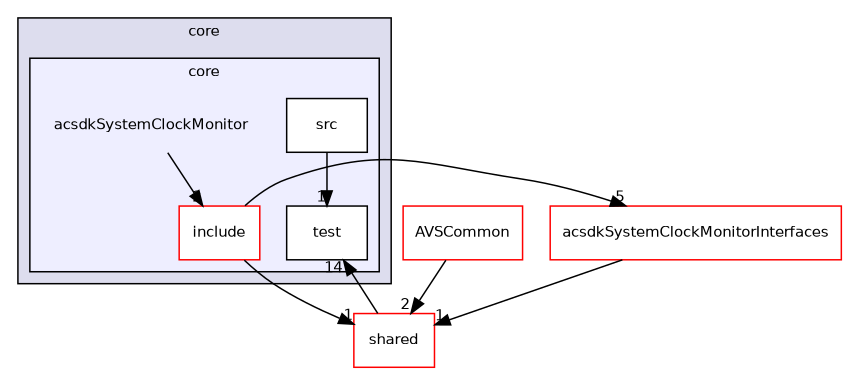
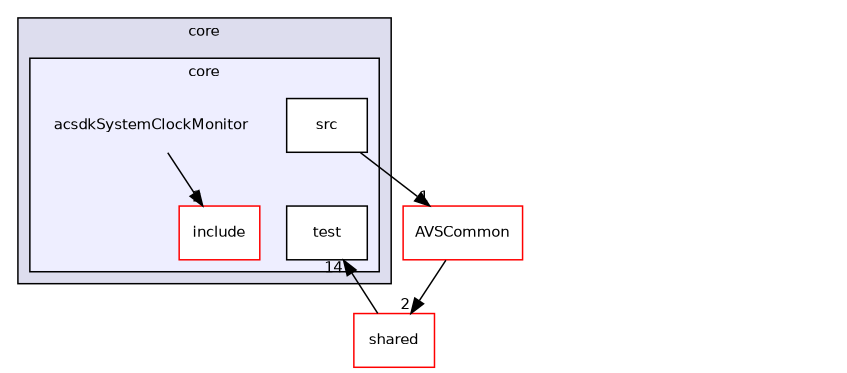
(327, 177) -> (400, 183)
(696, 233) -> none
(289, 294) -> none
